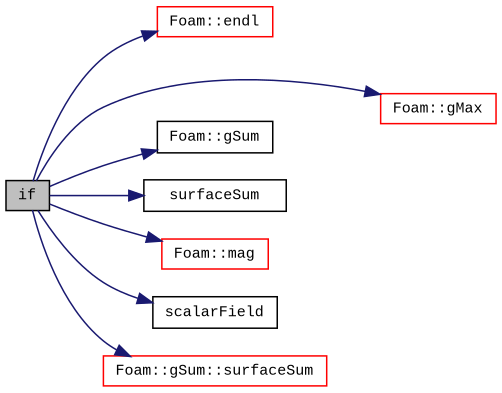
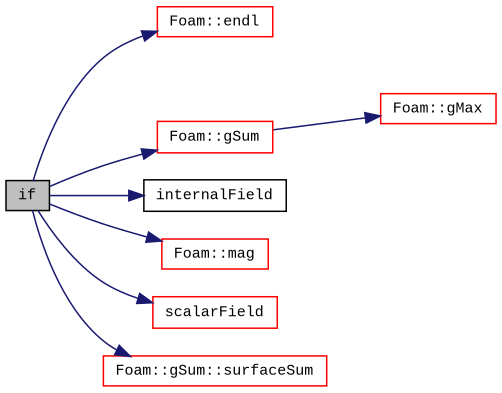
(182, 85) -> (319, 124)
(215, 137) -> (215, 137)
(215, 196) -> (215, 196)
(215, 312) -> (215, 312)
